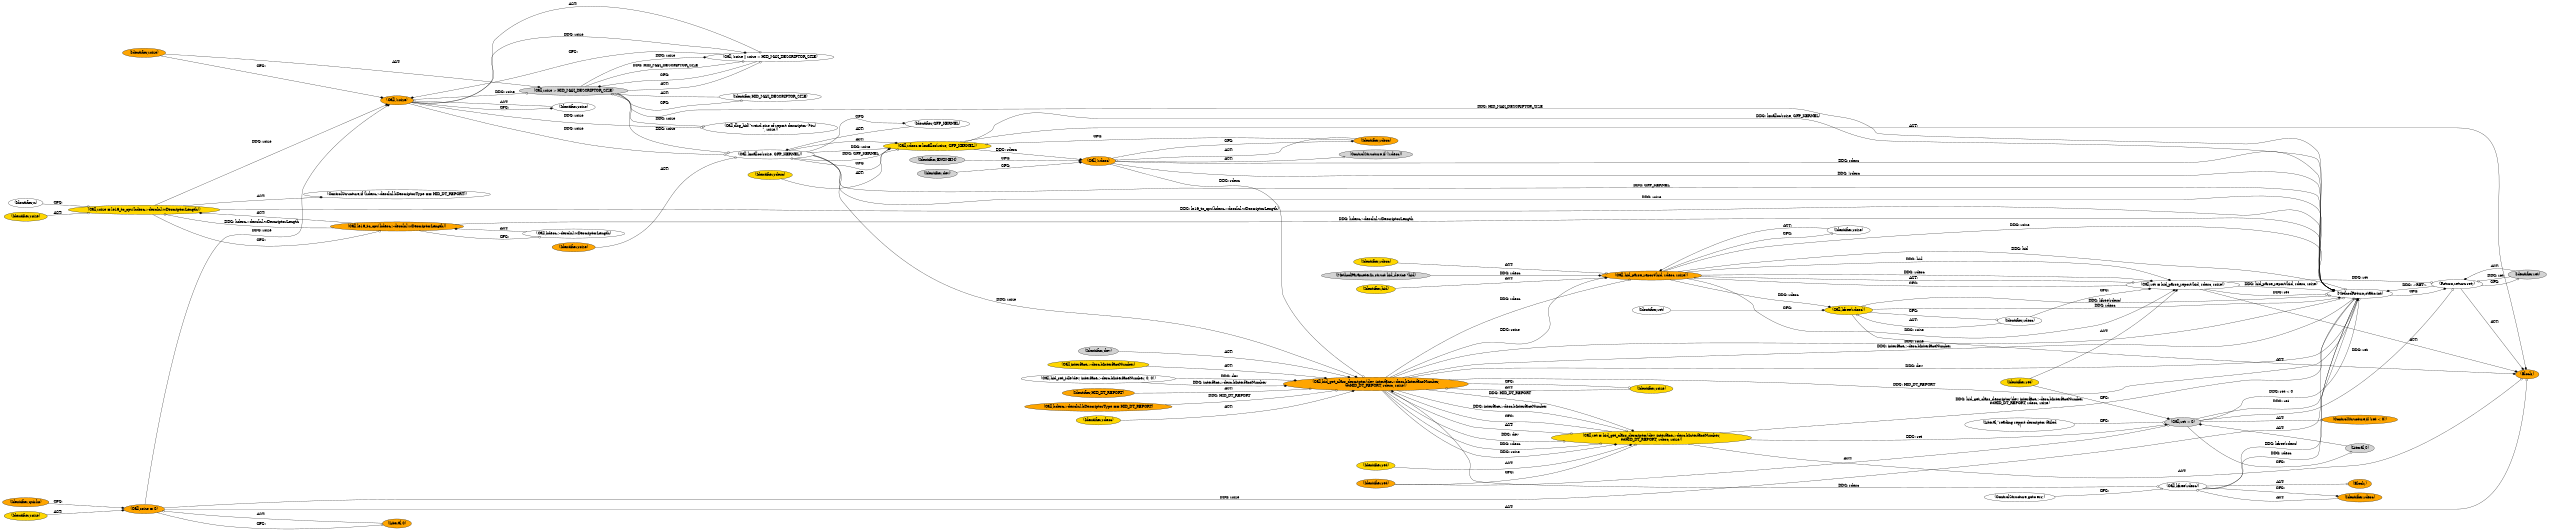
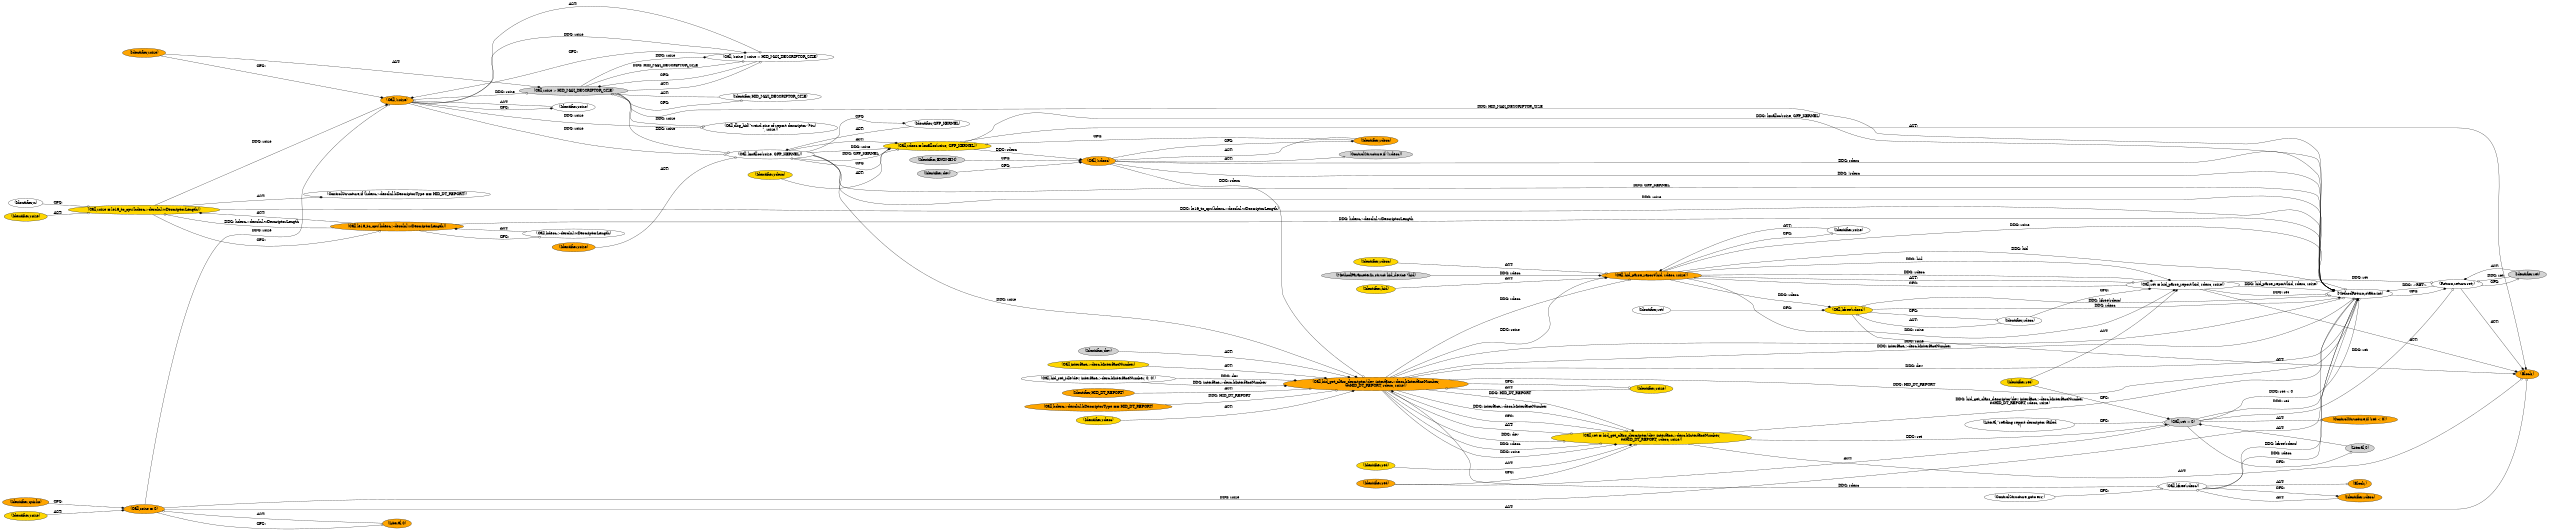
(212, 254) -> (212, 254)
